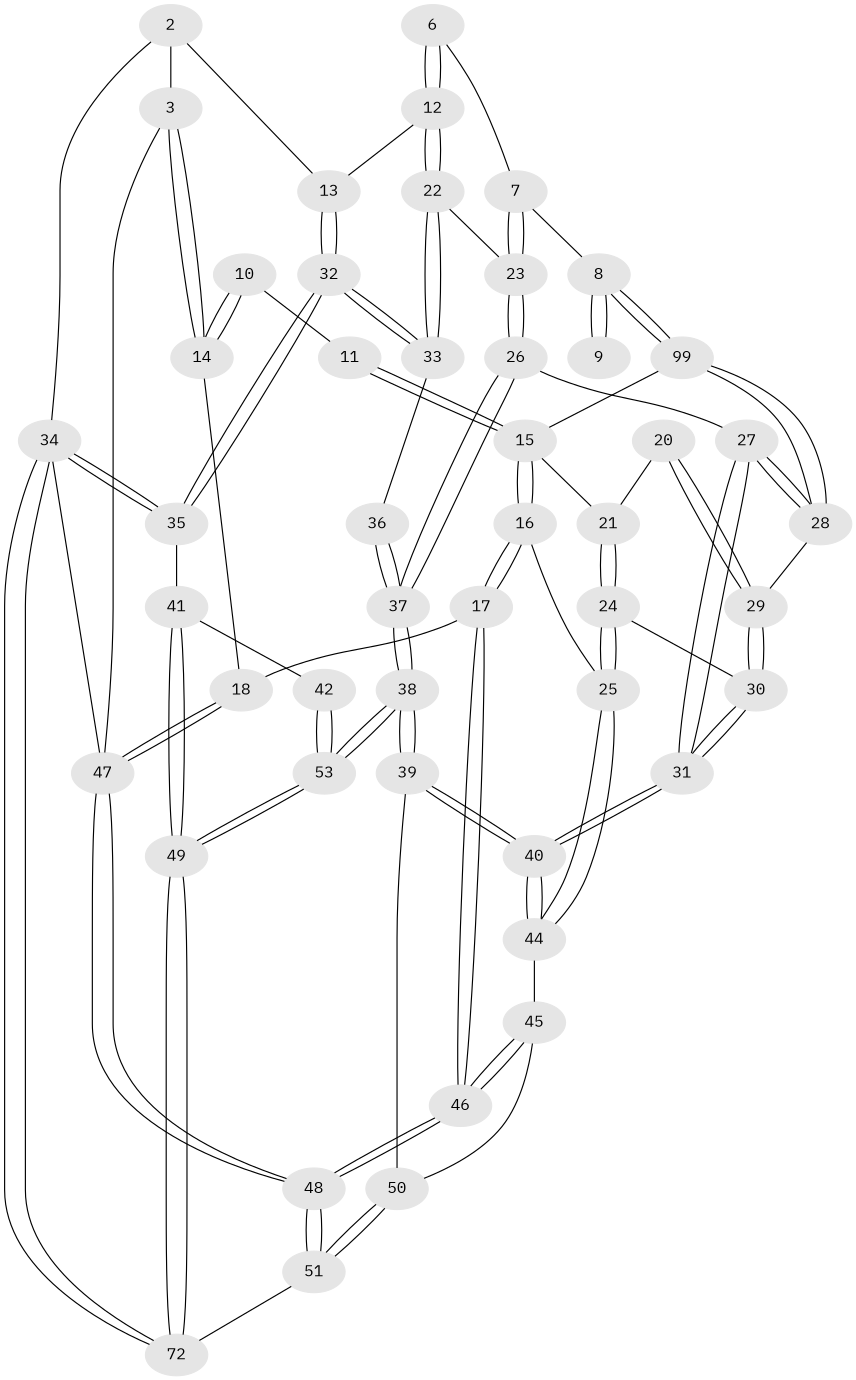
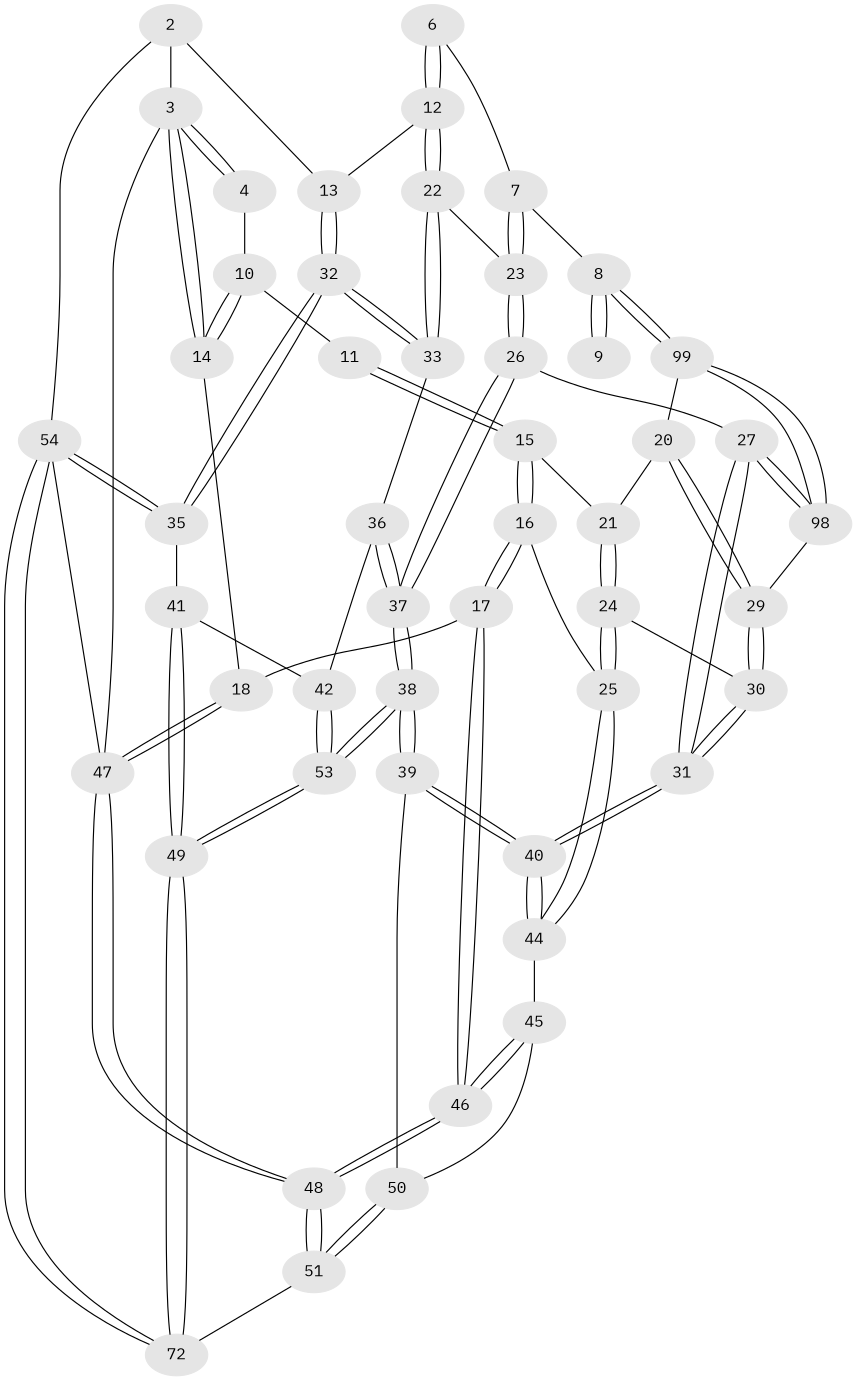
none -> (245, 192)
(601, 401) -> (673, 399)
(50, 441) -> (50, 441)
(821, 524) -> (821, 524)
none -> (350, 607)
